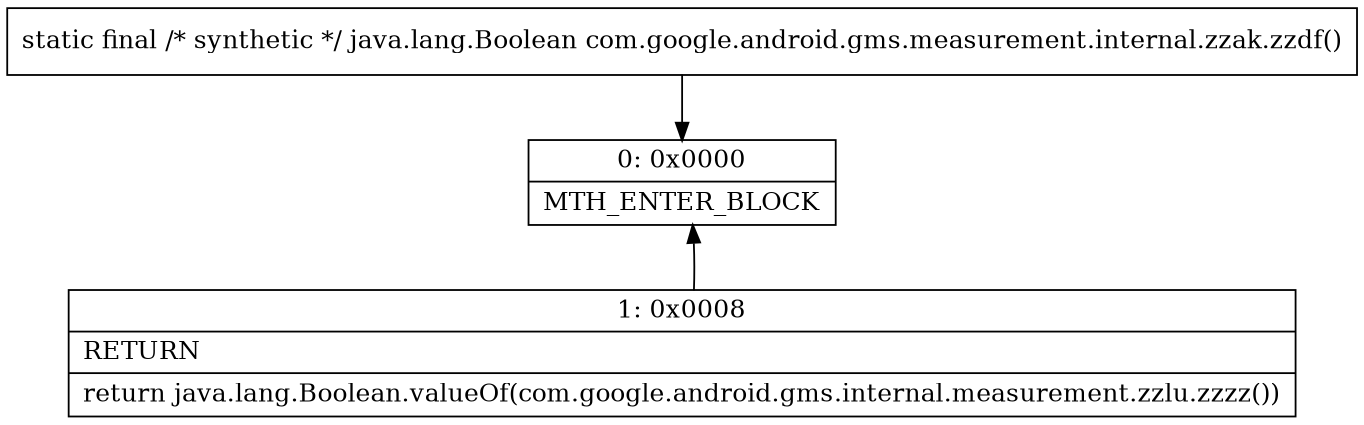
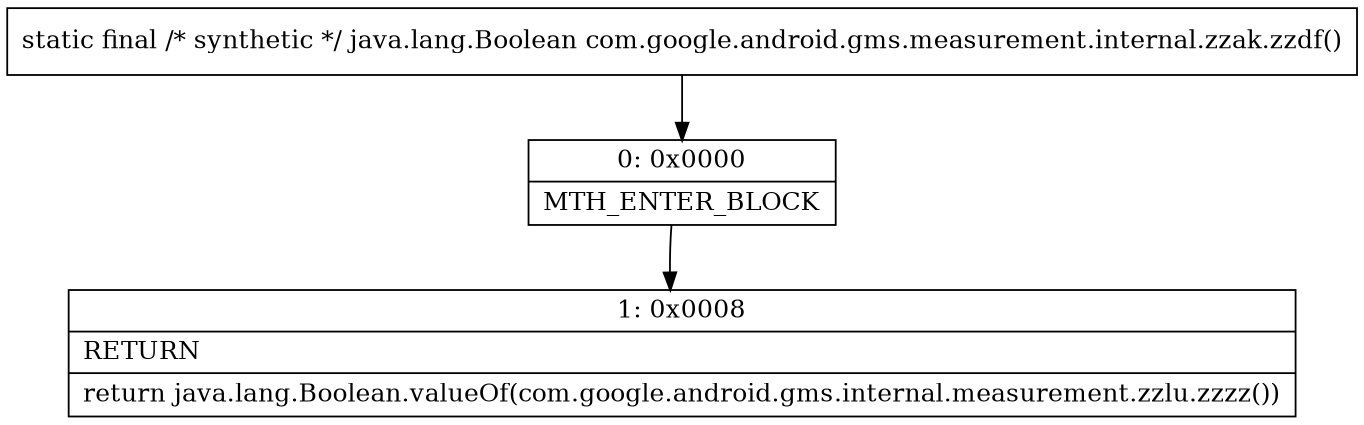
(694, 267) -> (670, 248)
